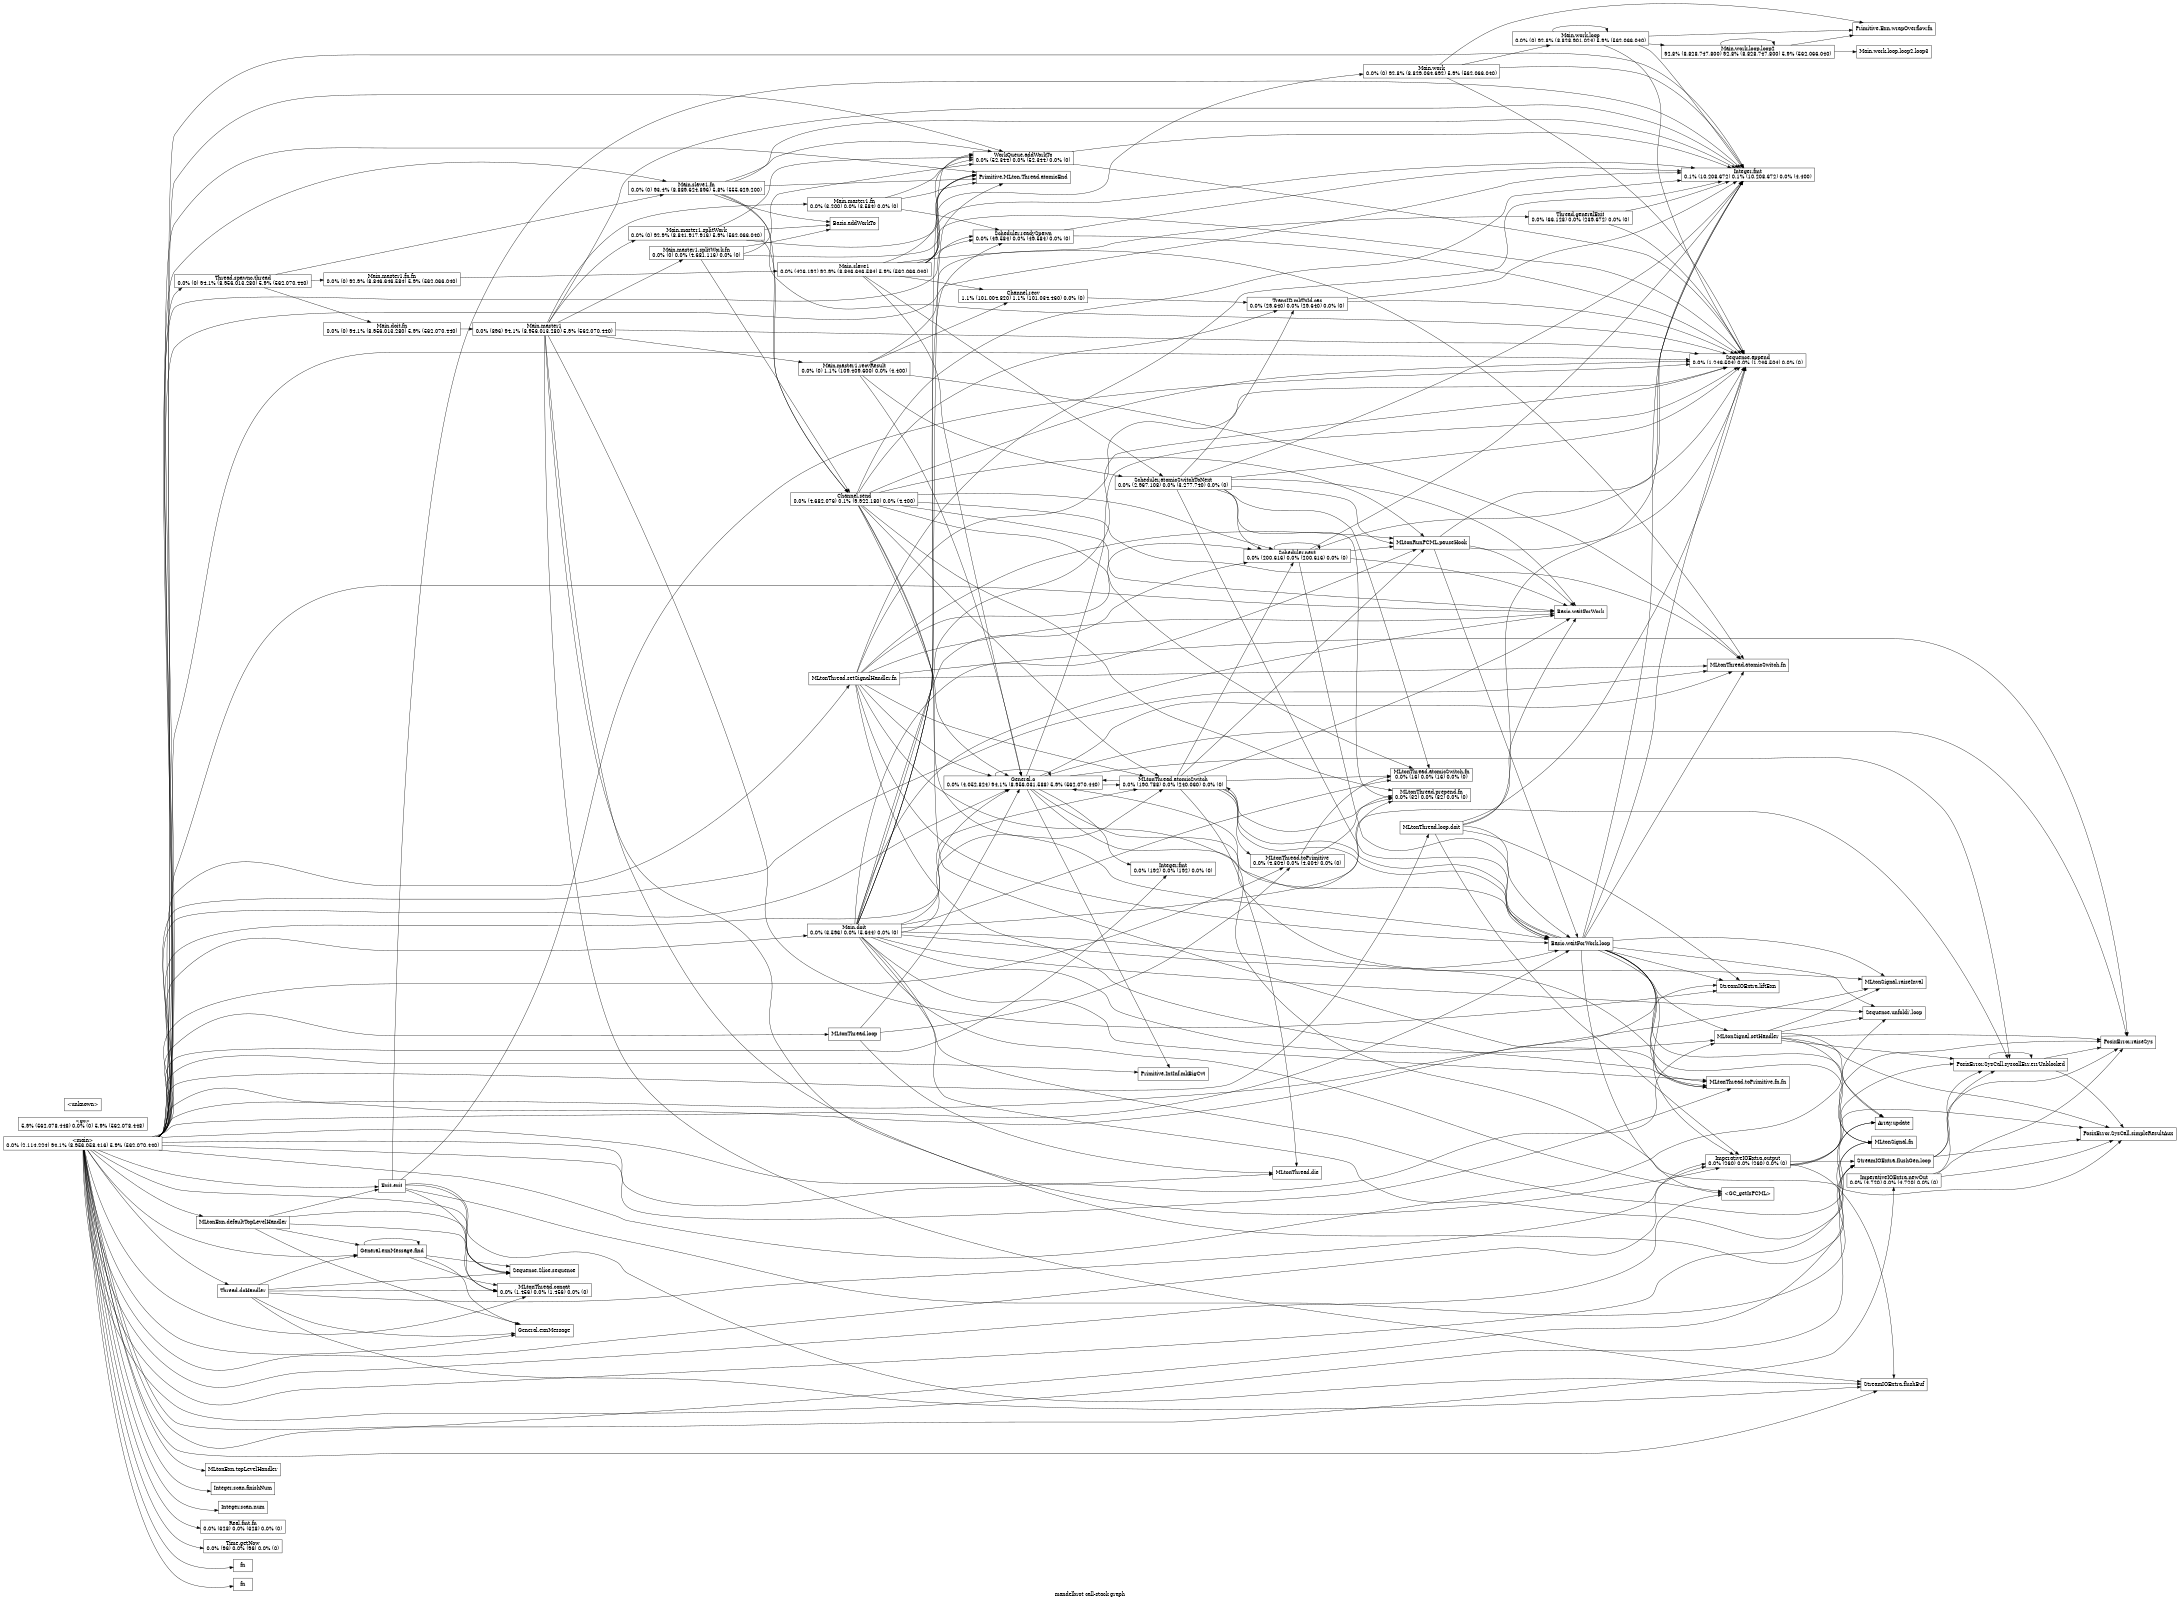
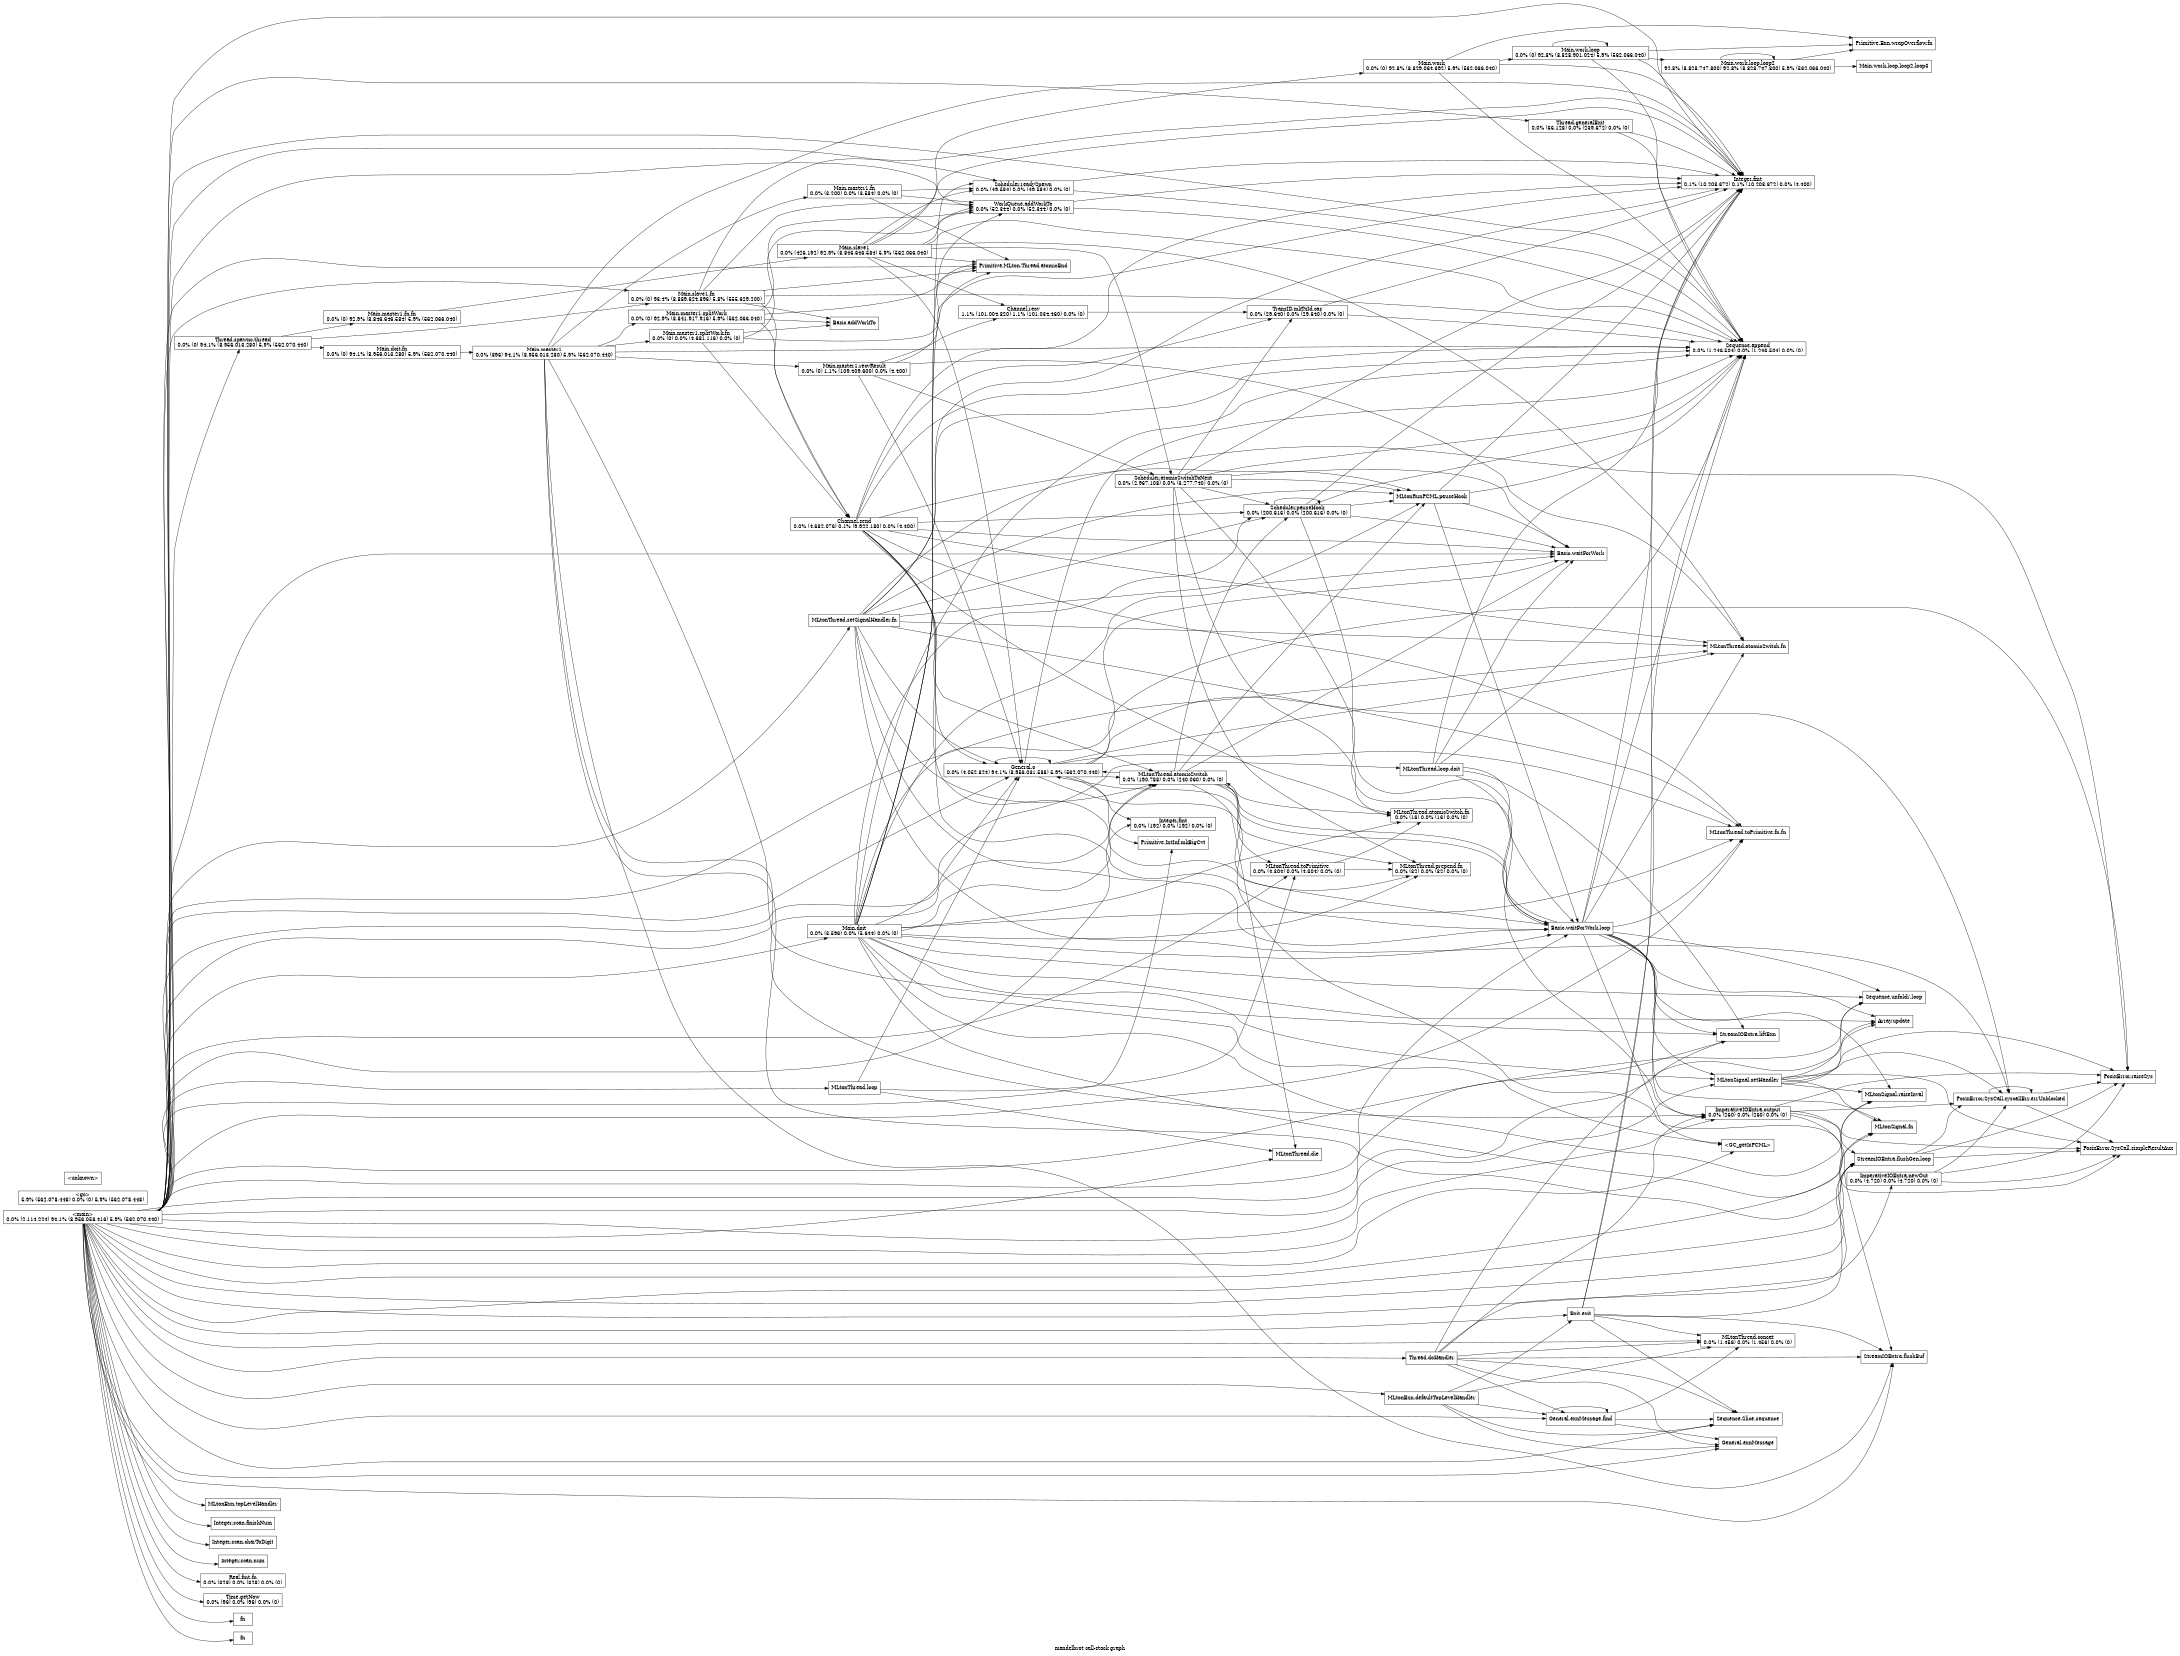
(1297, 556) -> (1297, 511)
none -> (1555, 1173)
none -> (1690, 1294)
none -> (243, 1542)
